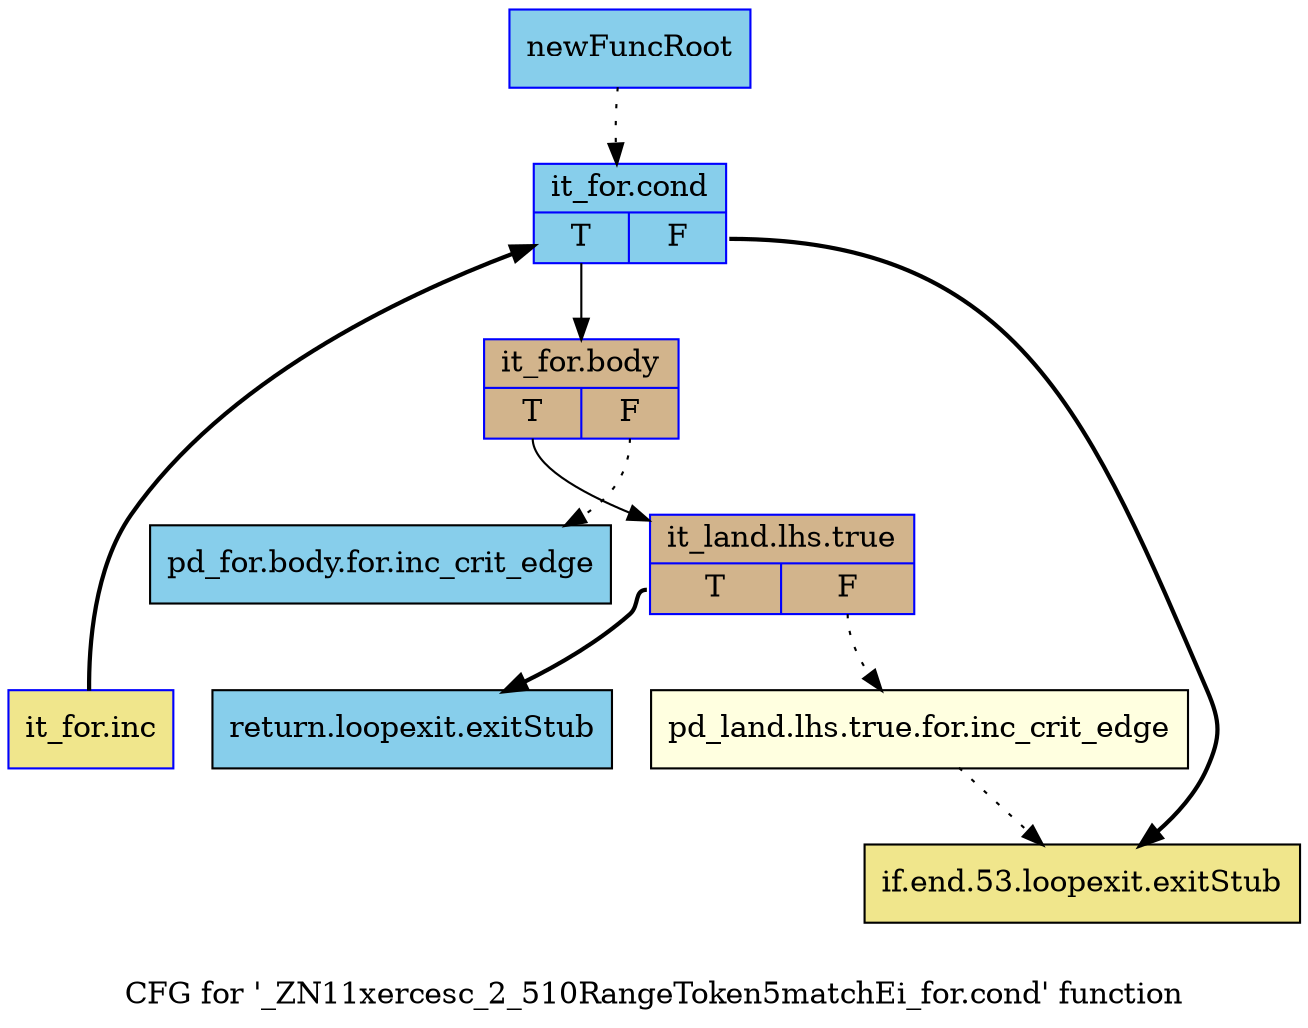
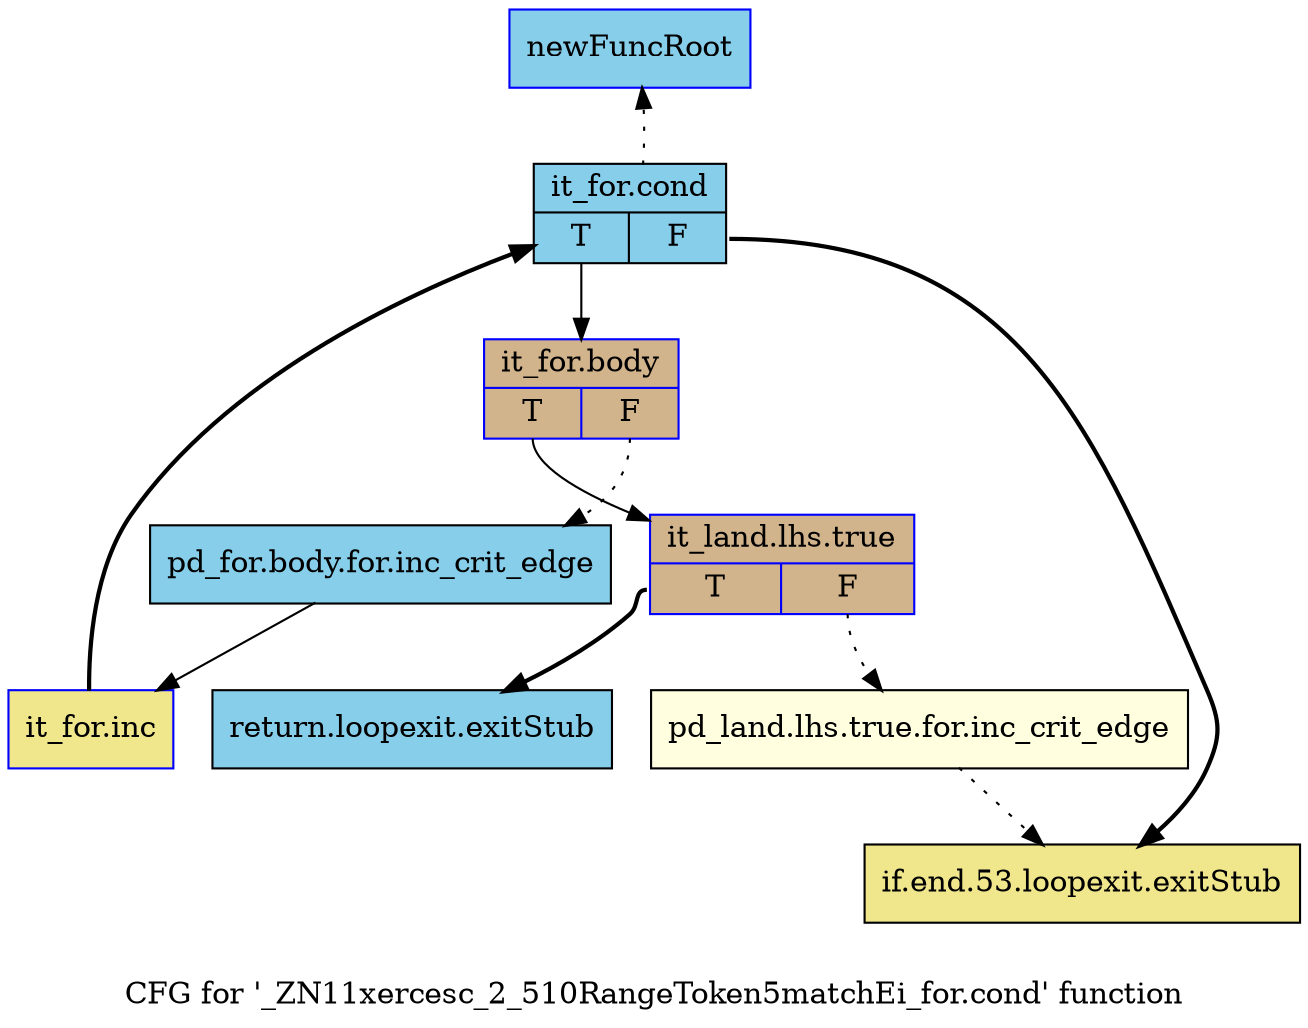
(616, 115) -> (644, 137)
(630, 214) -> (630, 214)
none -> (245, 641)
